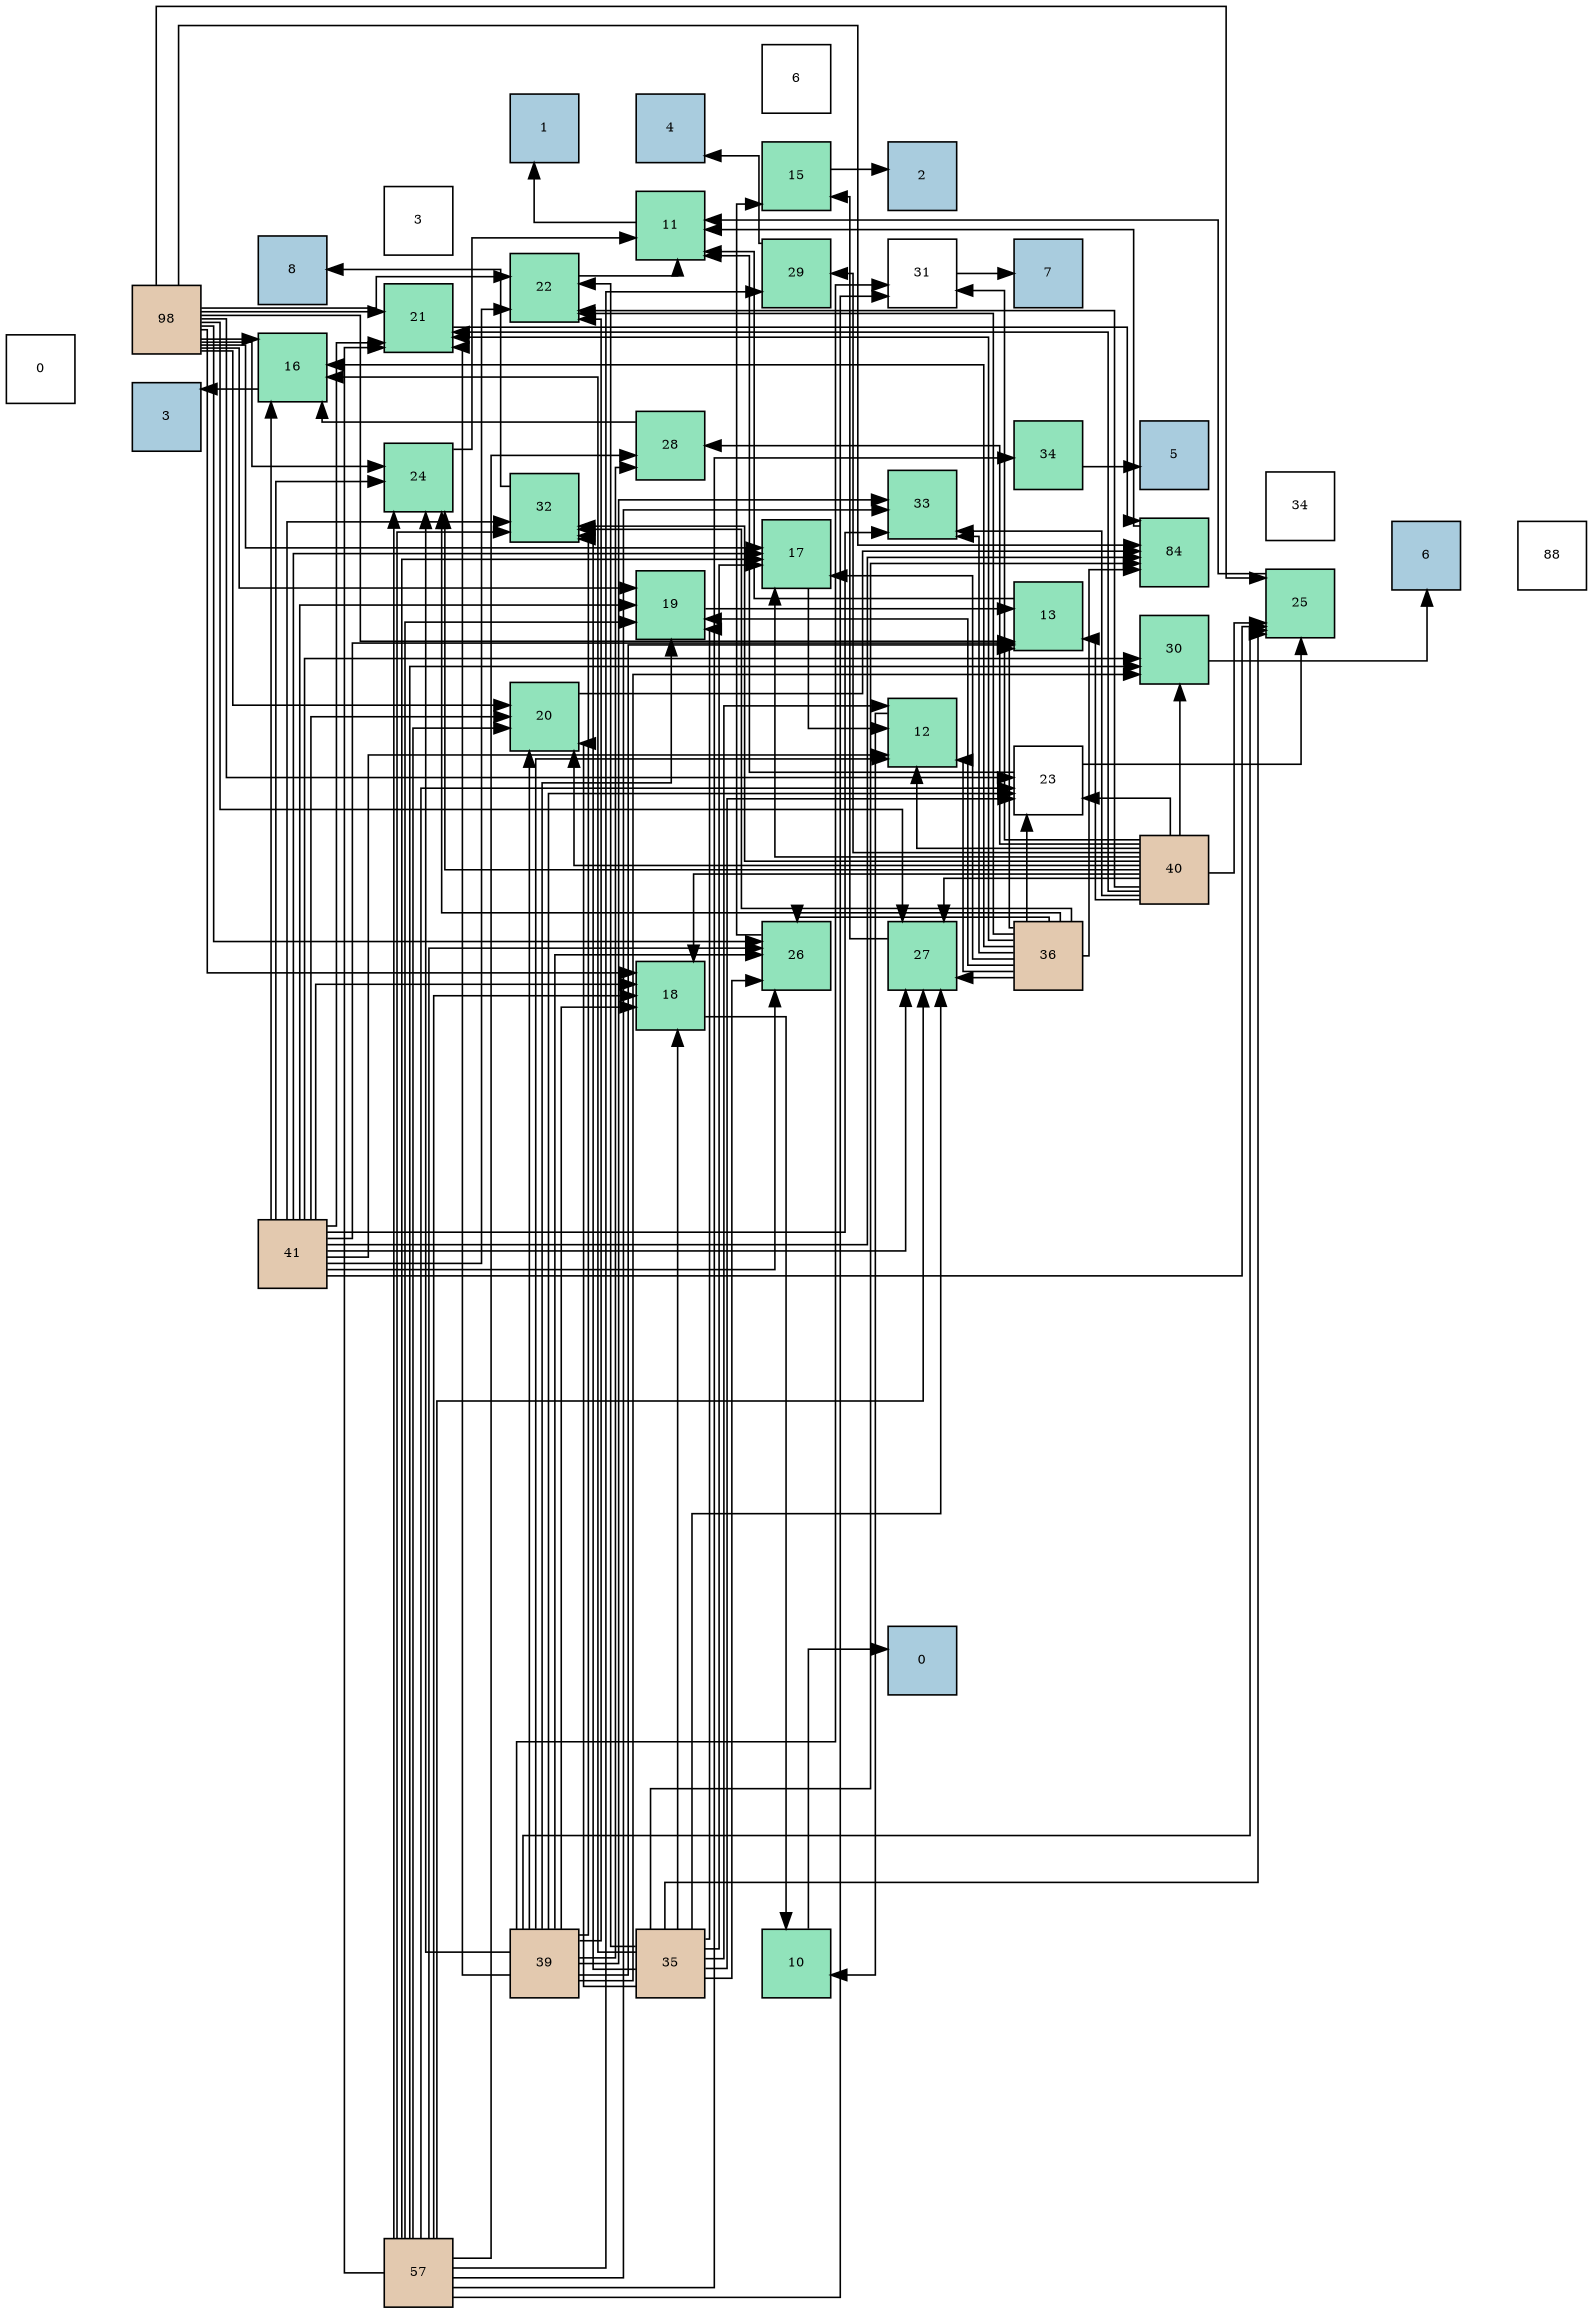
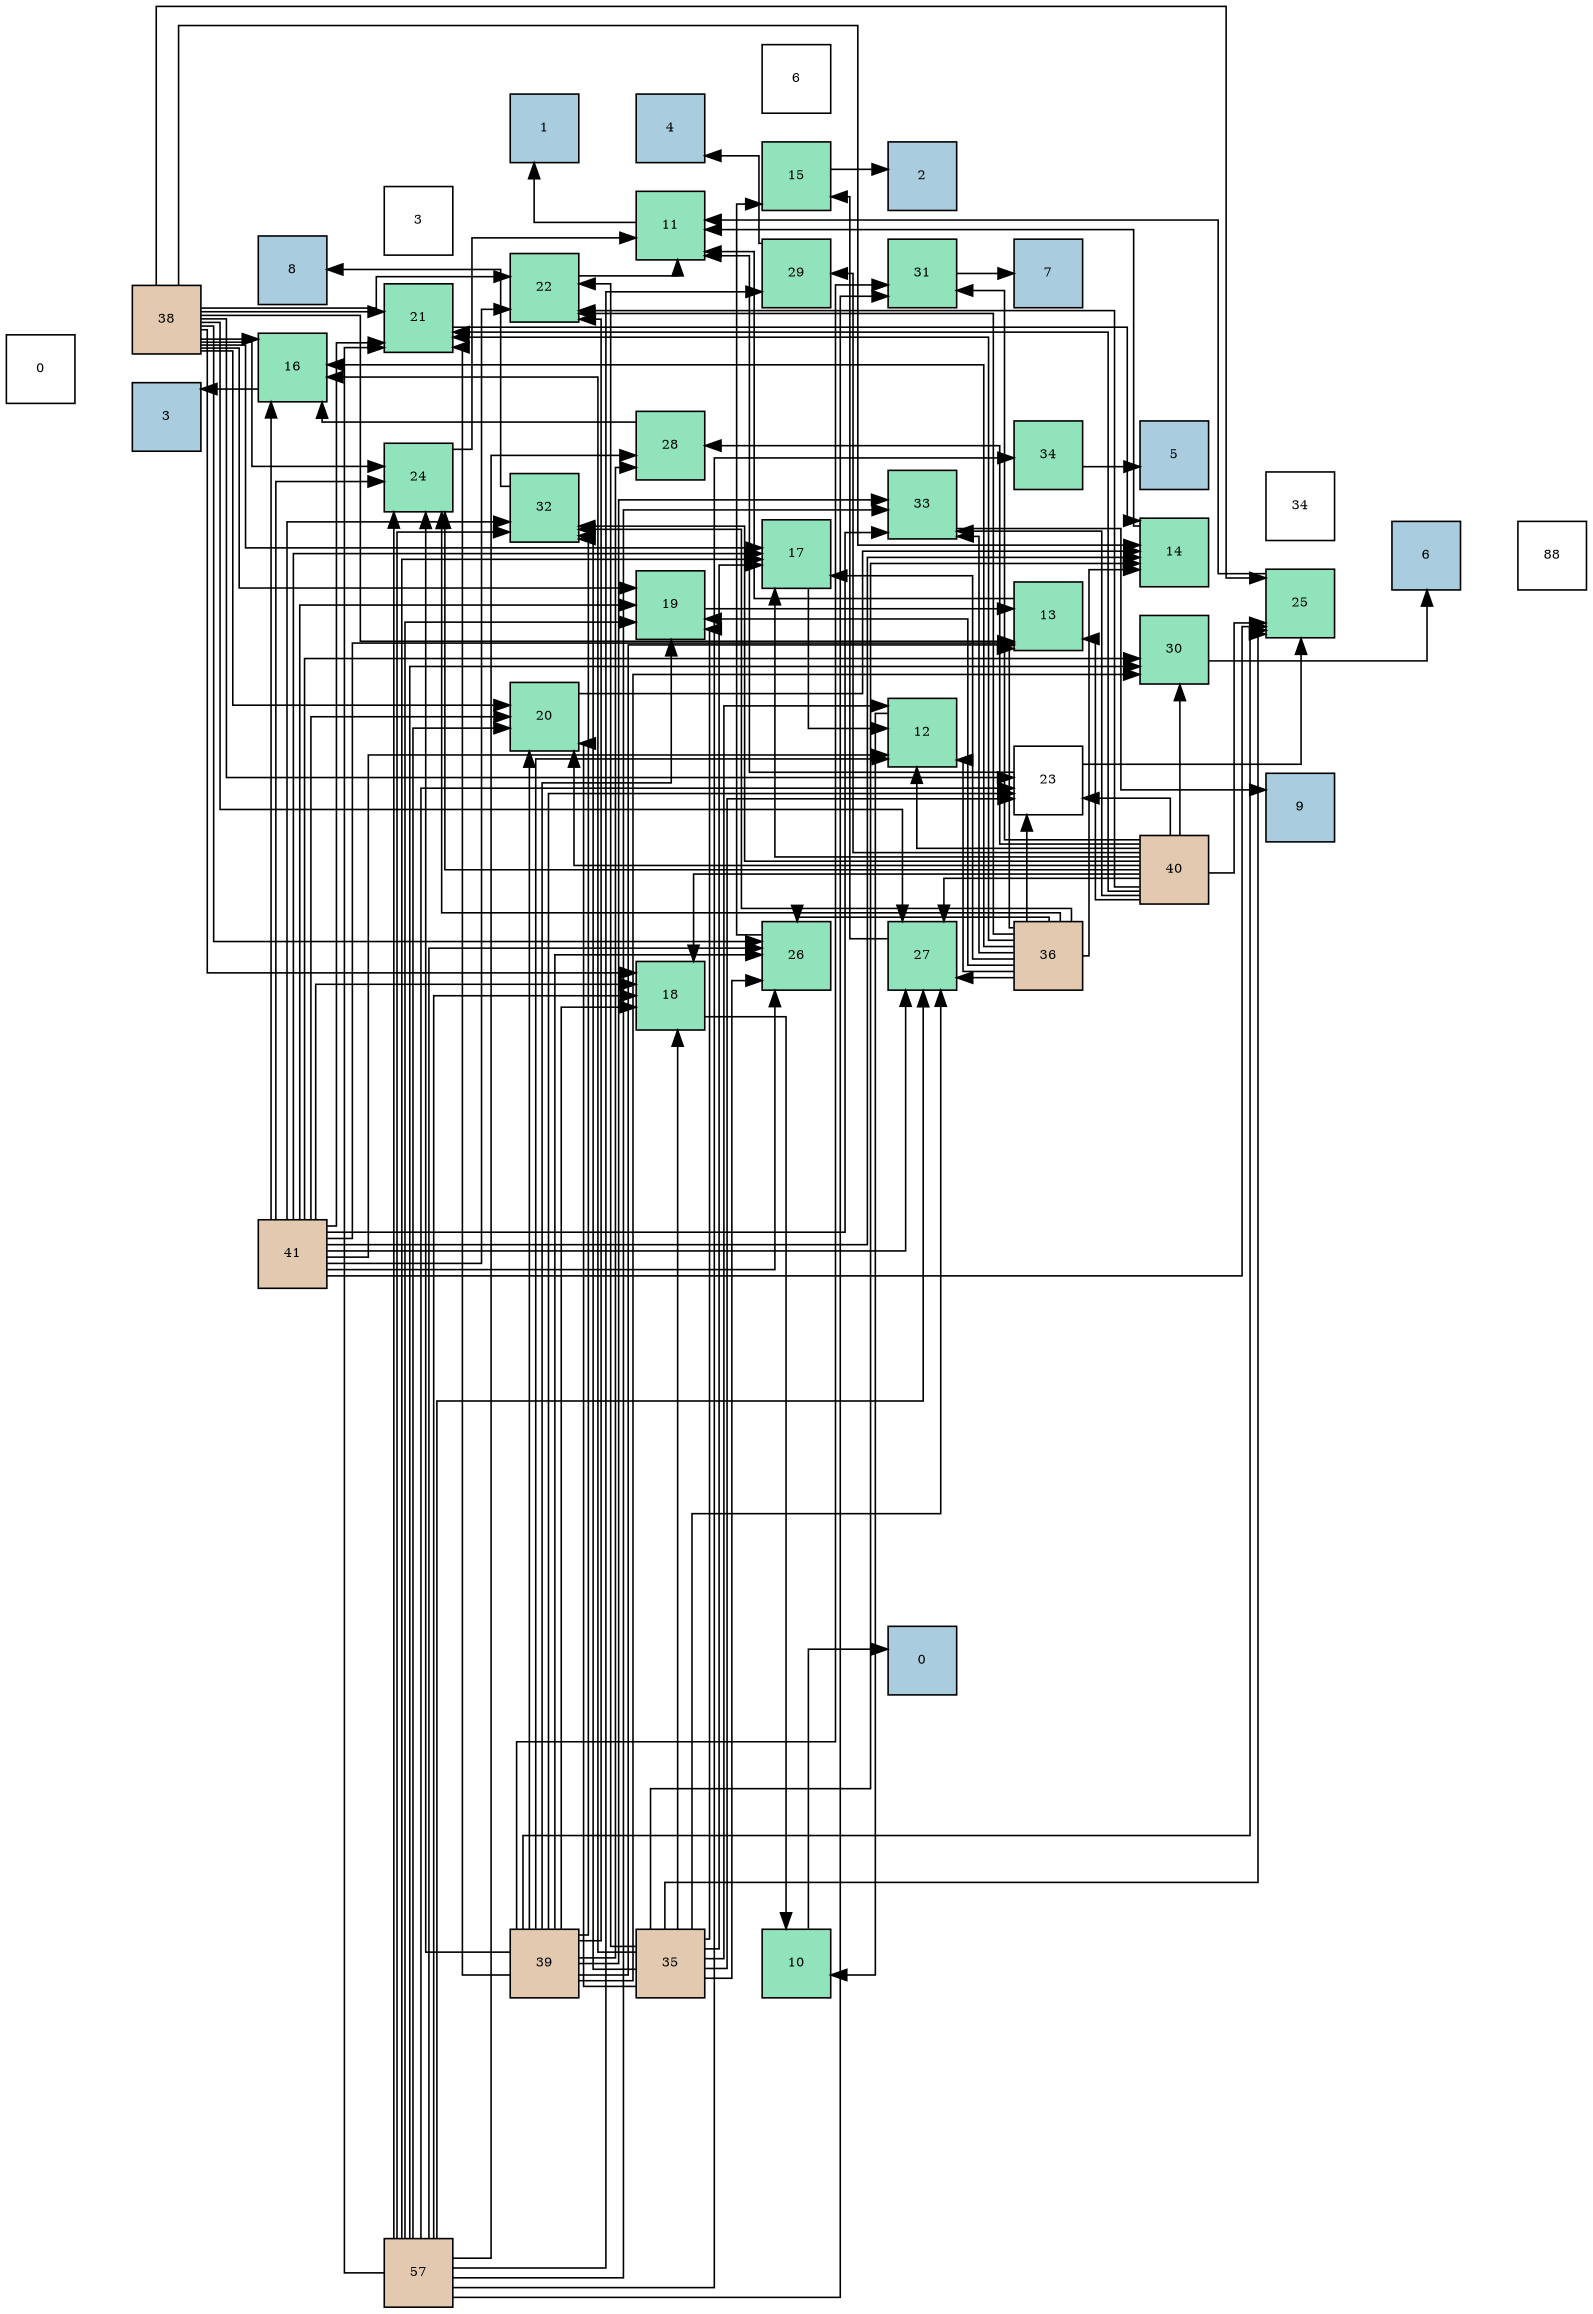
(922, 273) -> (922, 273)
(167, 320) -> (167, 320)
(1174, 552) -> (1174, 552)
none -> (1300, 808)
